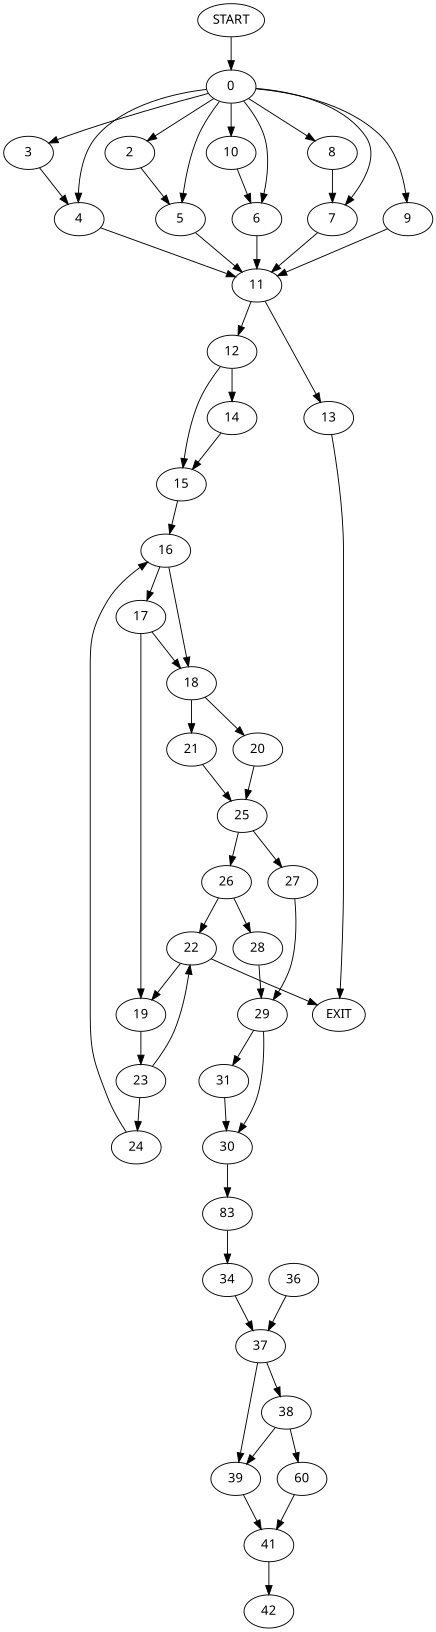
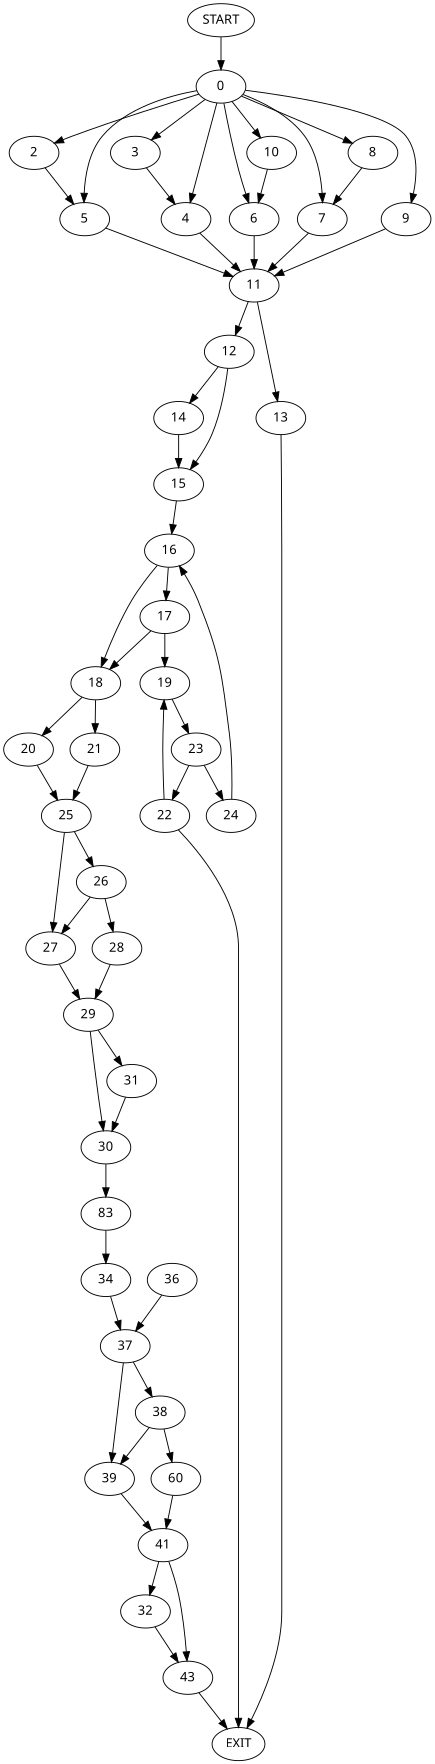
(211, 911) -> (79, 912)
(269, 1611) -> (145, 1611)
none -> (188, 1678)
